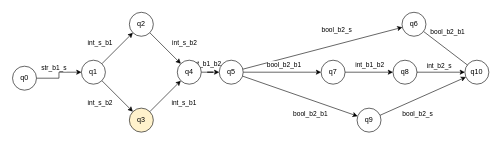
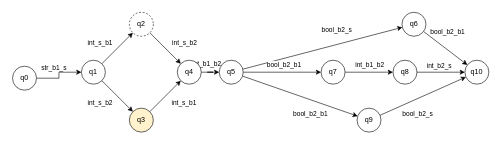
(141, 24) -> (141, 24)
(465, 63) -> (463, 61)
